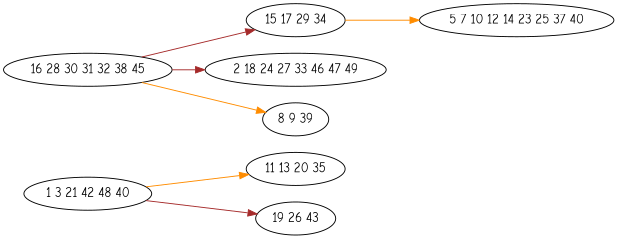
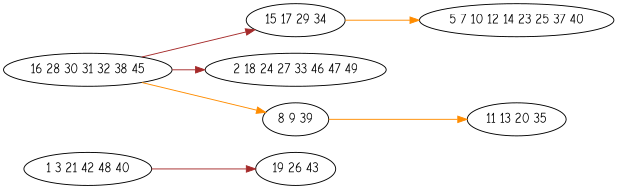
(193, 181) -> (393, 119)
